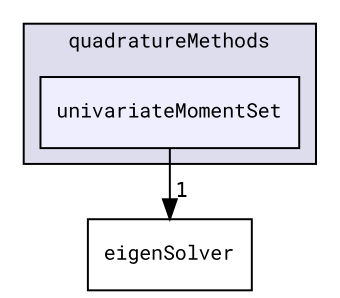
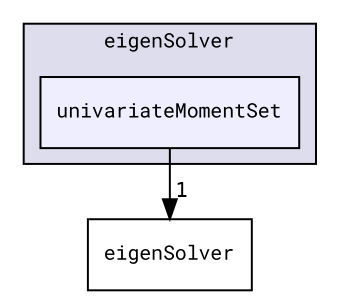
(170, 42) -> (170, 42)
